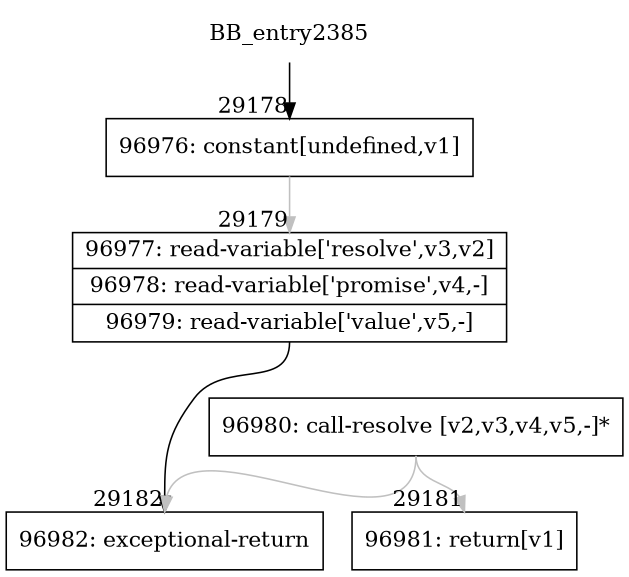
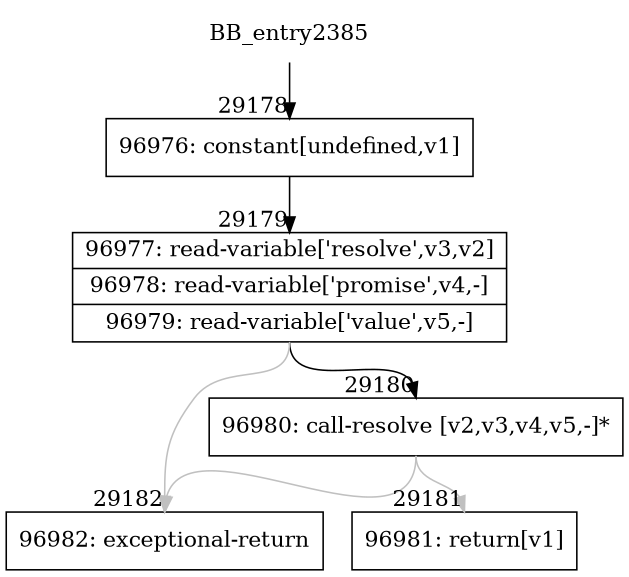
(290, 197) -> (290, 197)
none -> (345, 370)
(200, 393) -> (200, 393)
